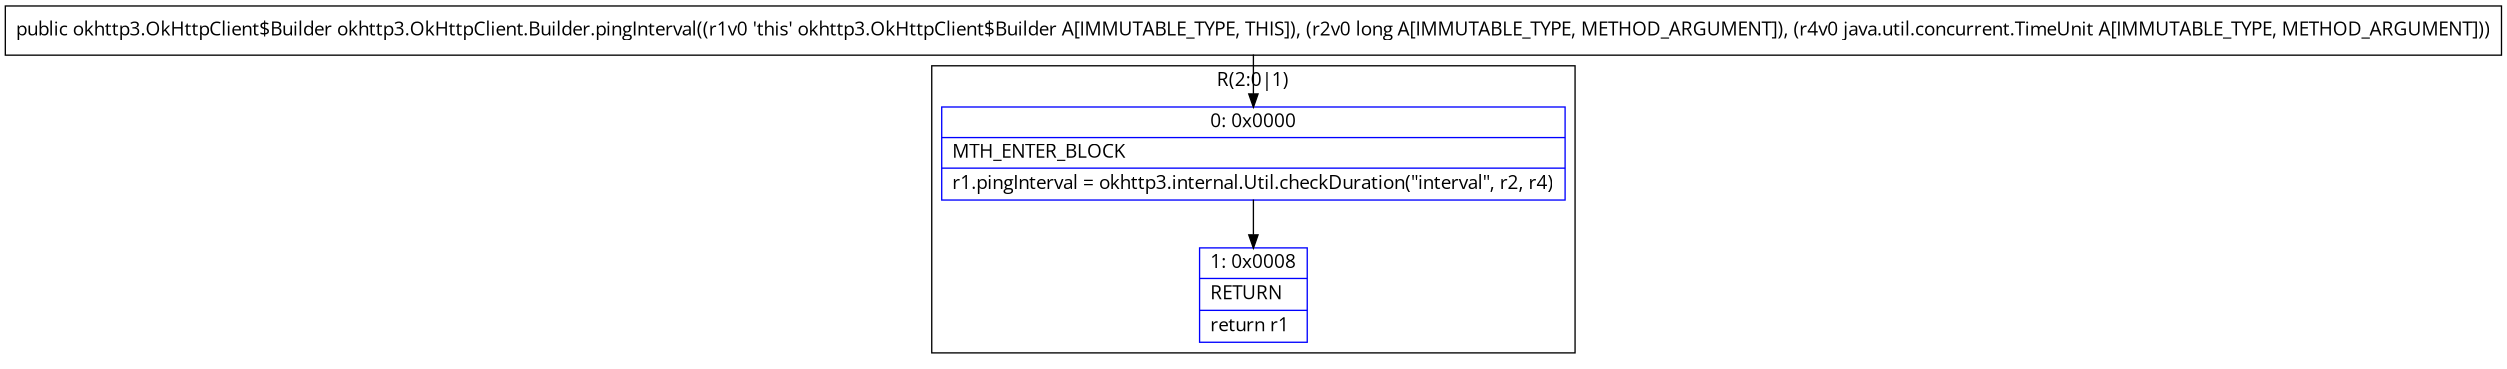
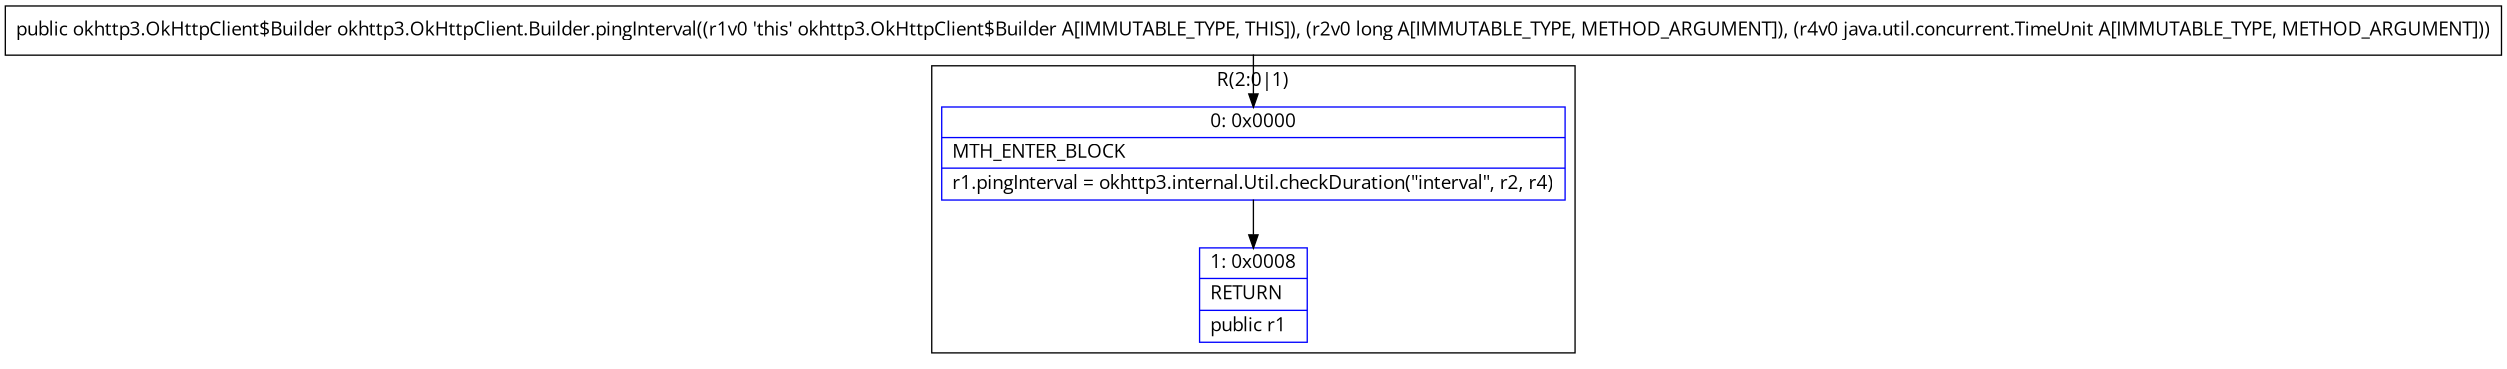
(1250, 326) -> (1249, 326)
